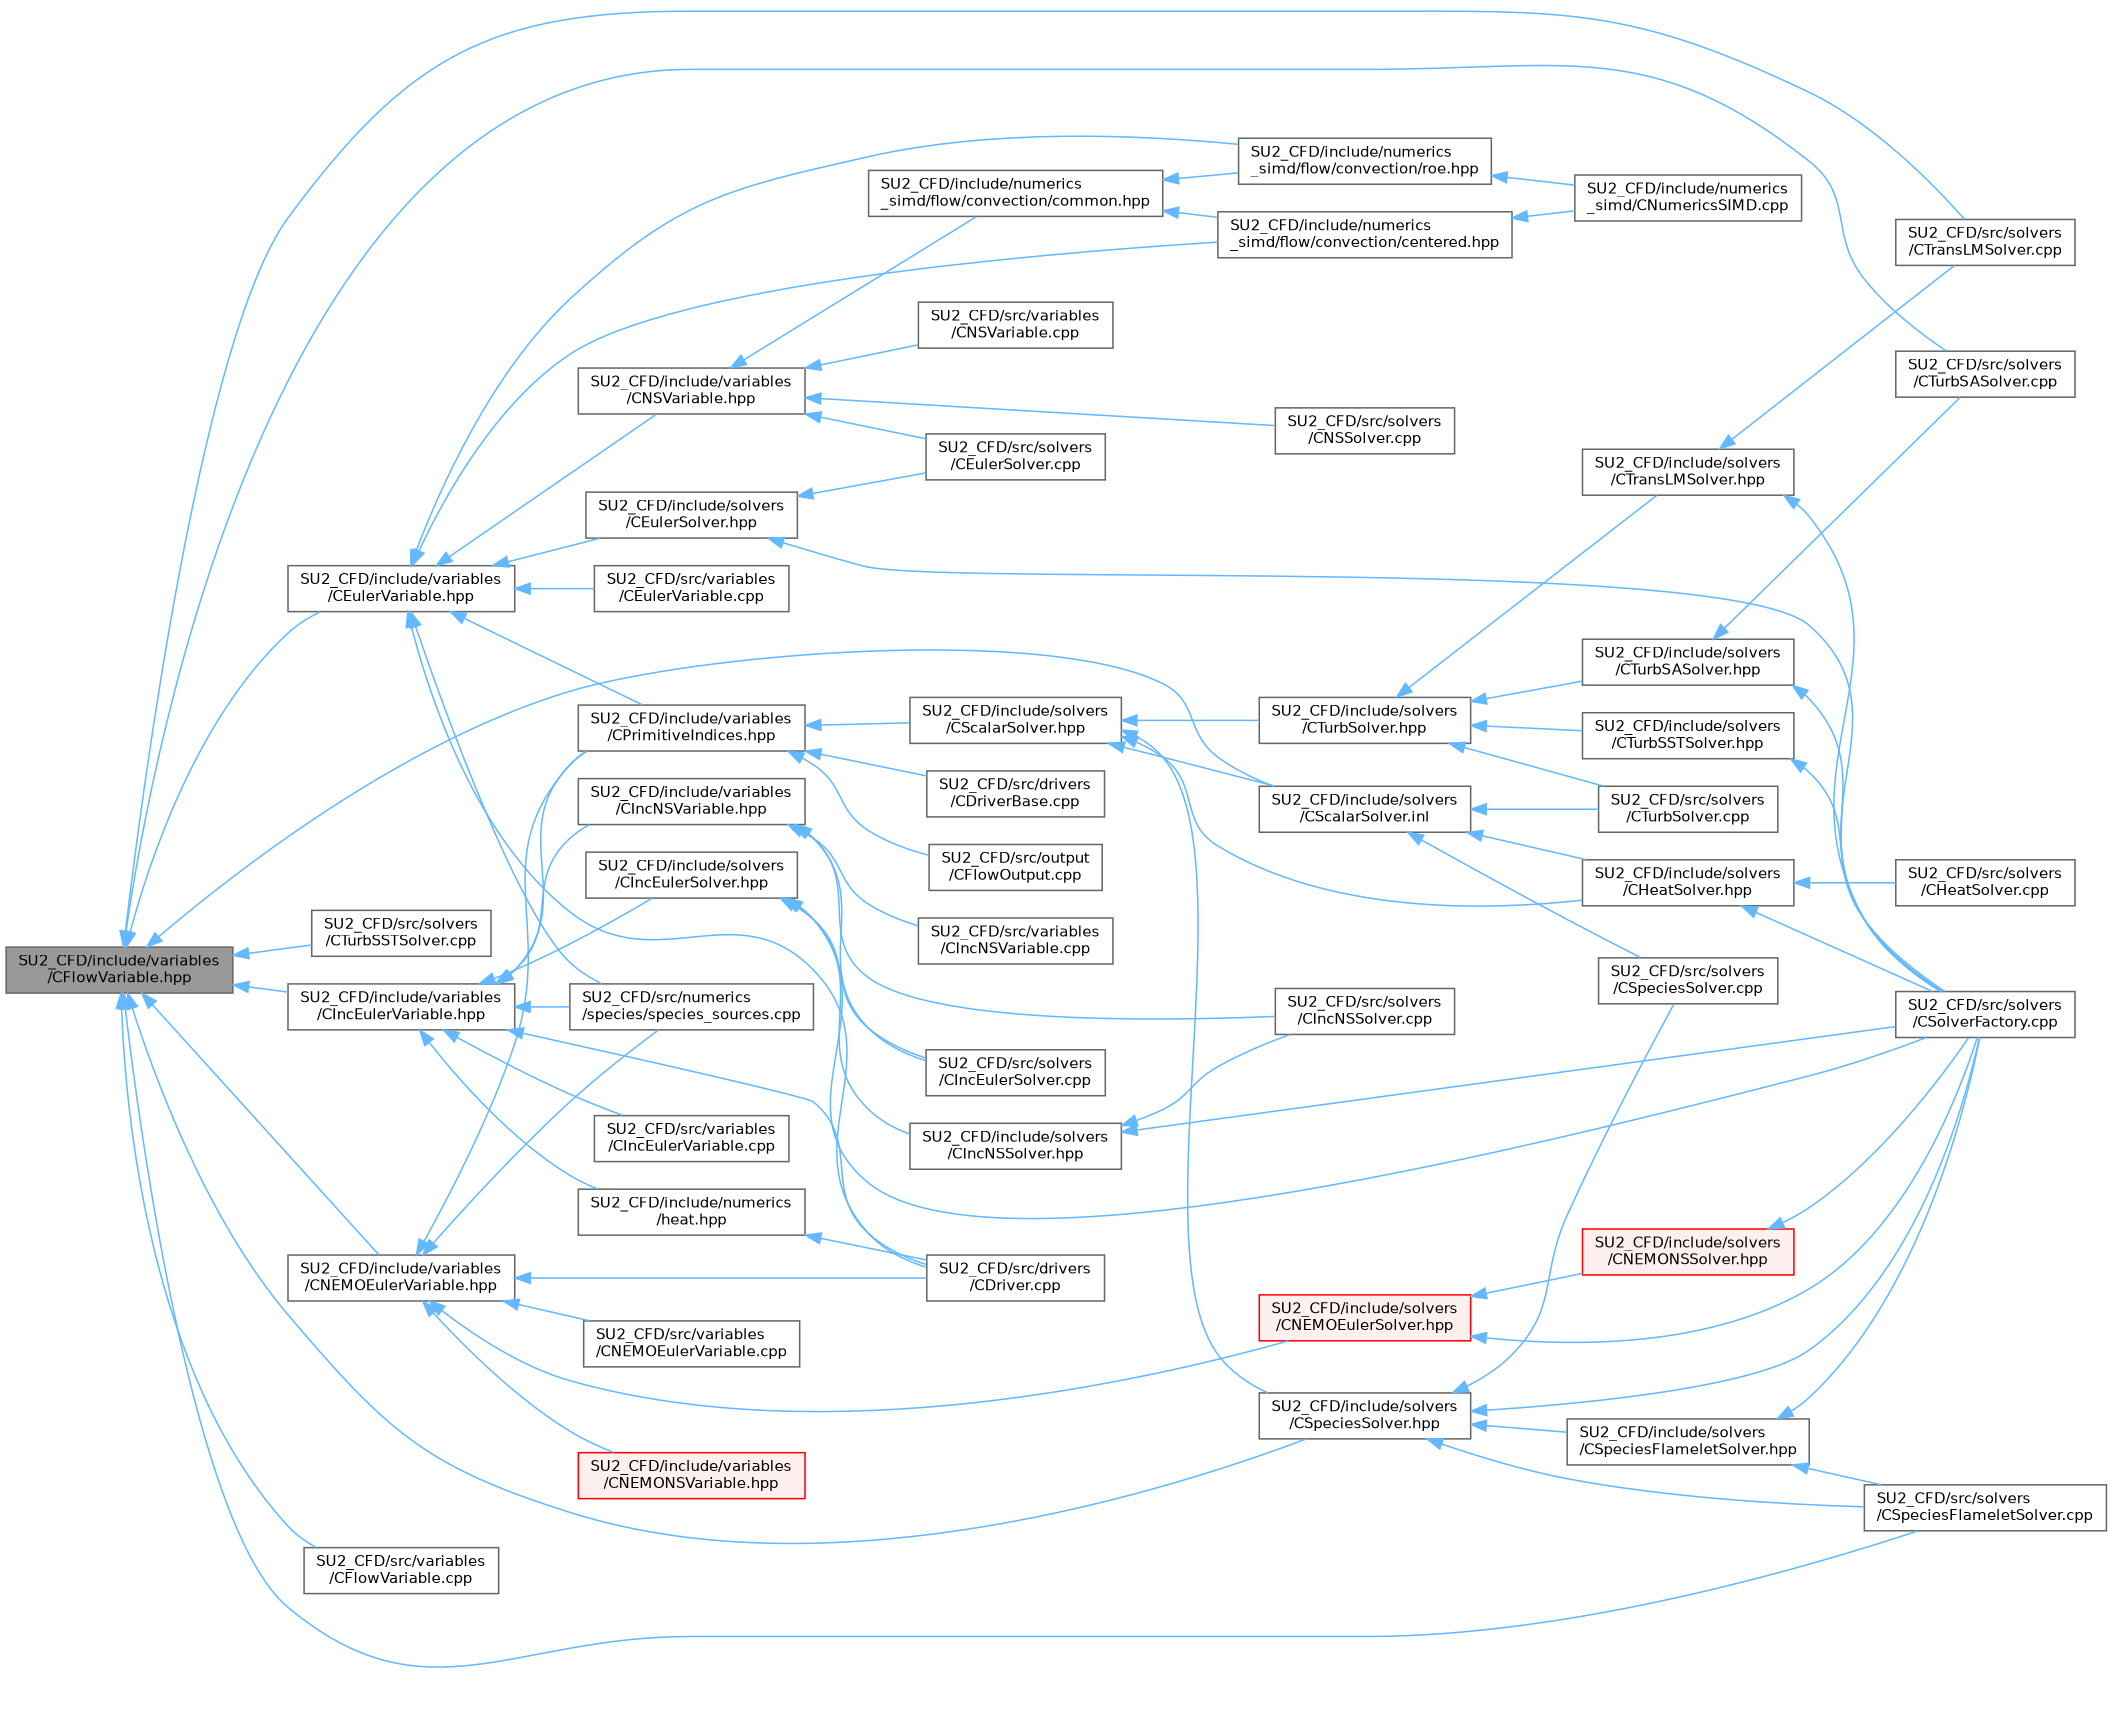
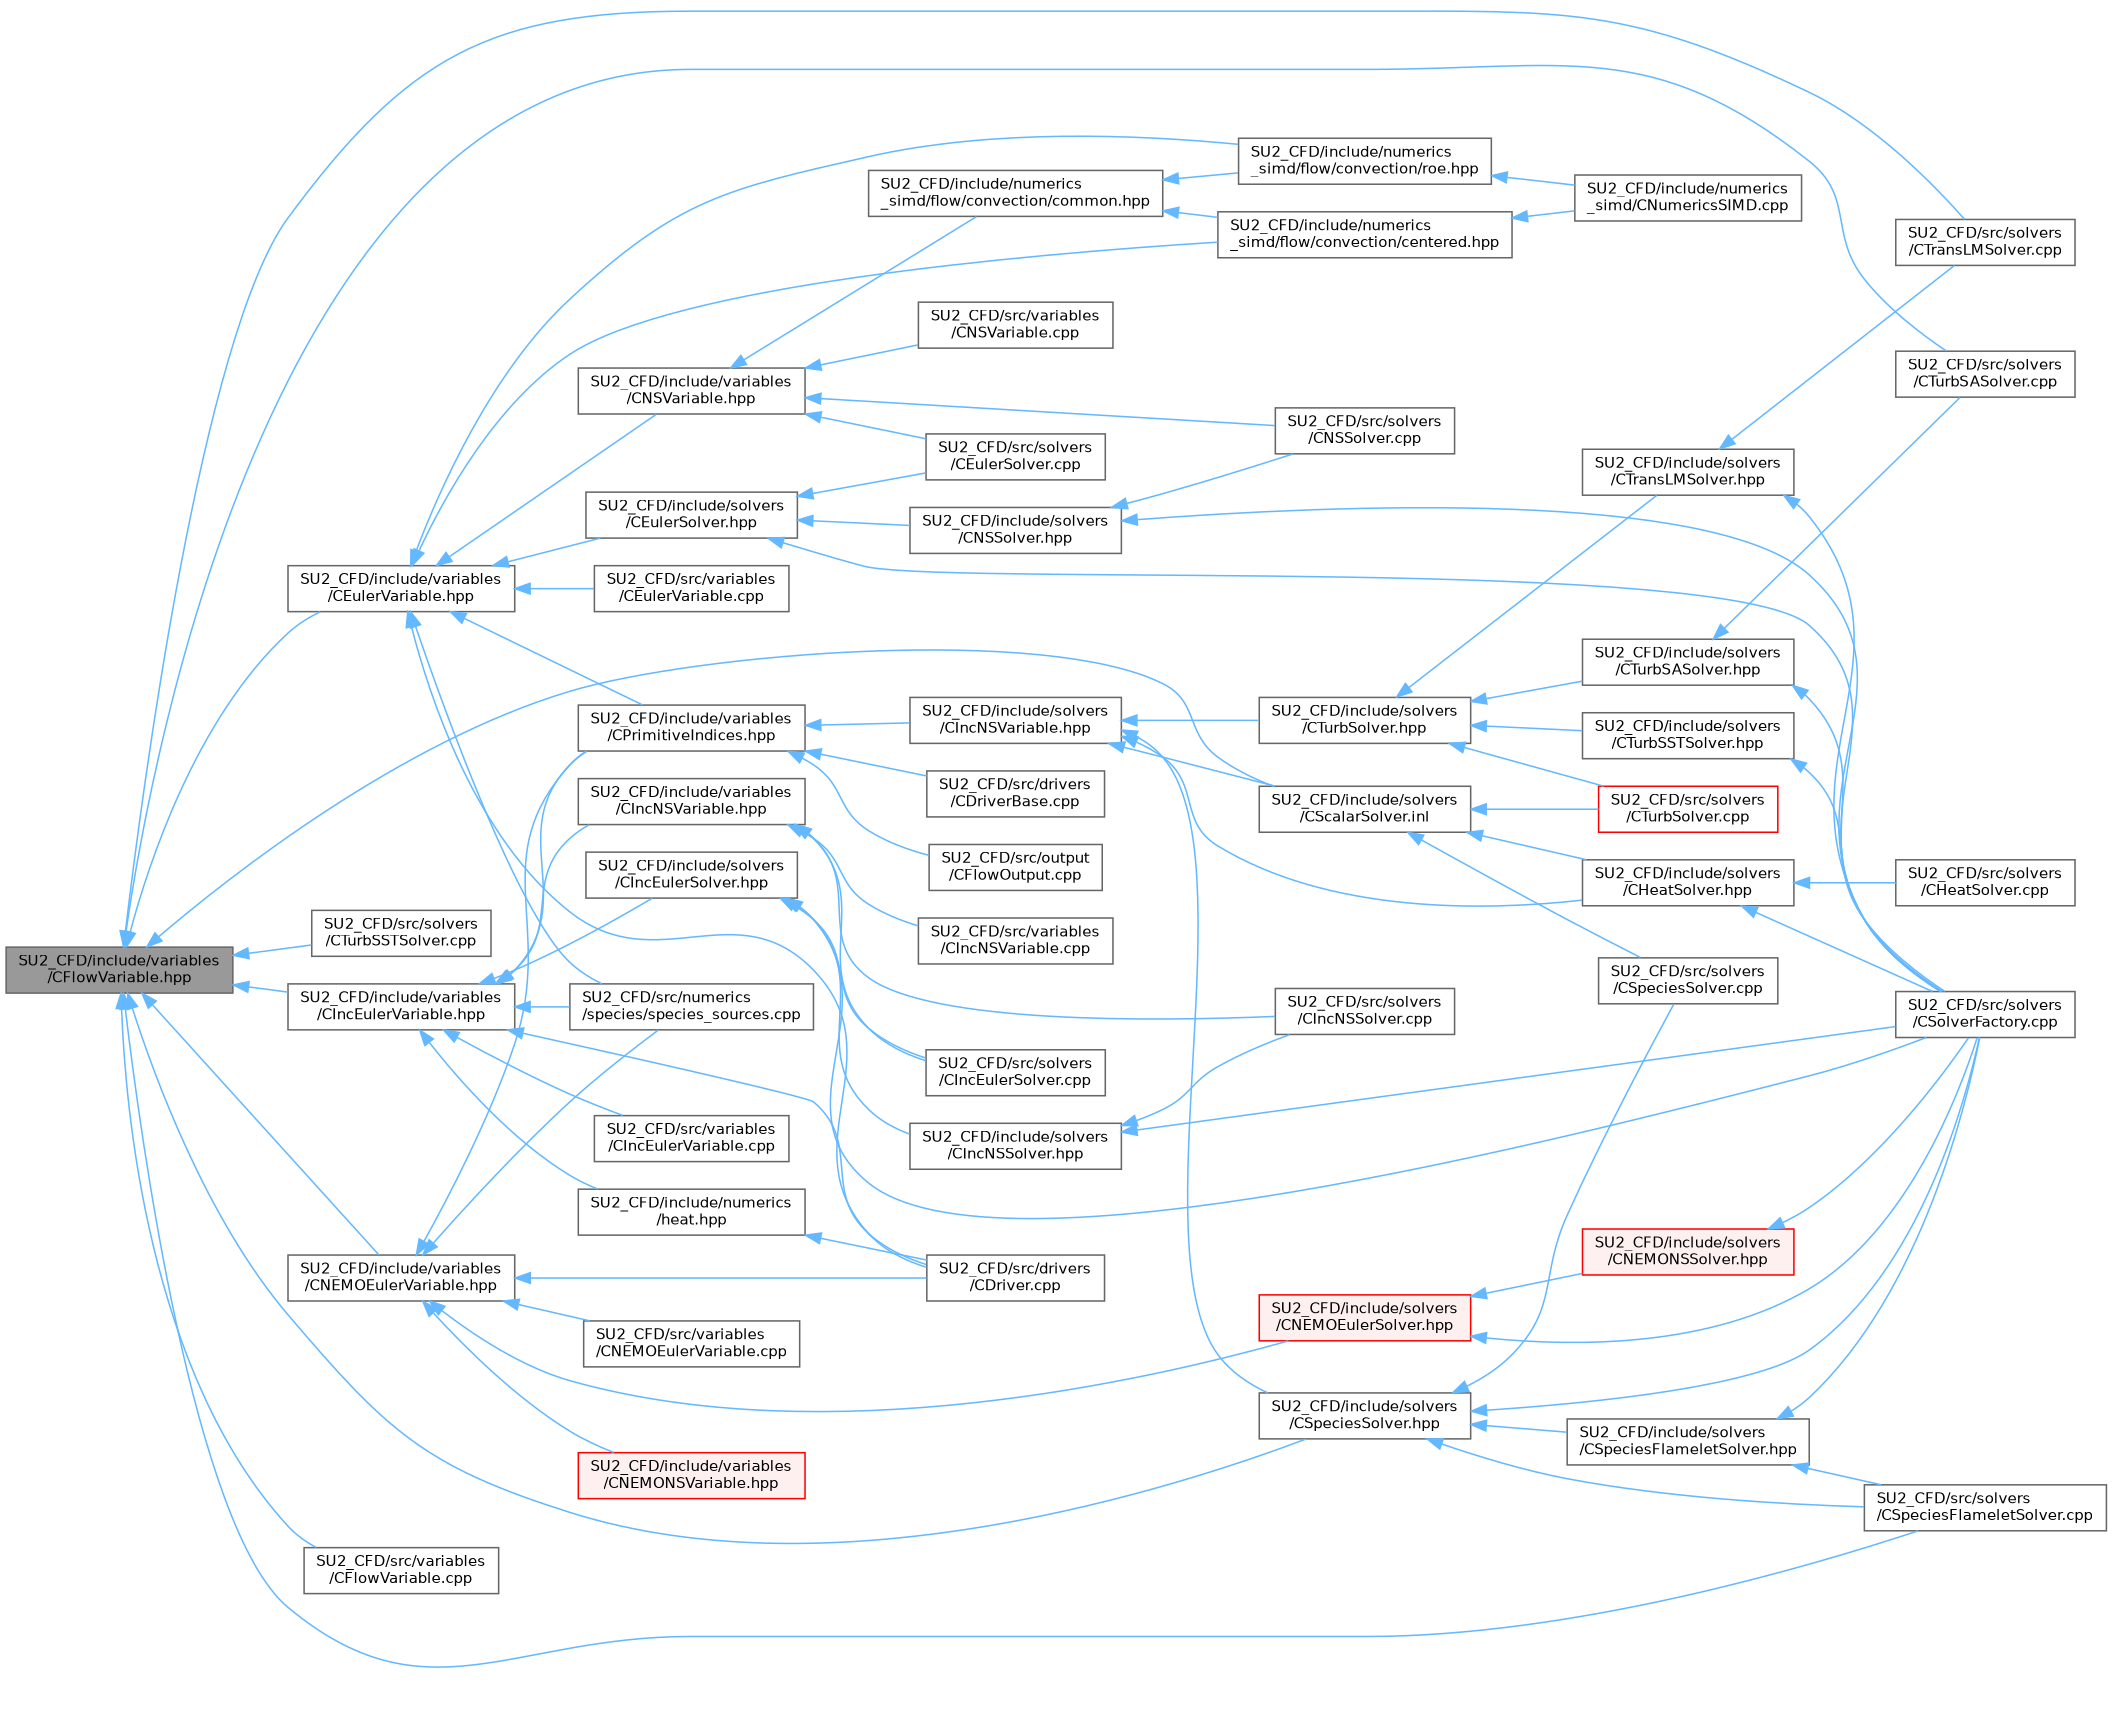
none -> (1016, 530)
(1016, 720) -> (1016, 720)
(1688, 809) -> (1688, 809)
